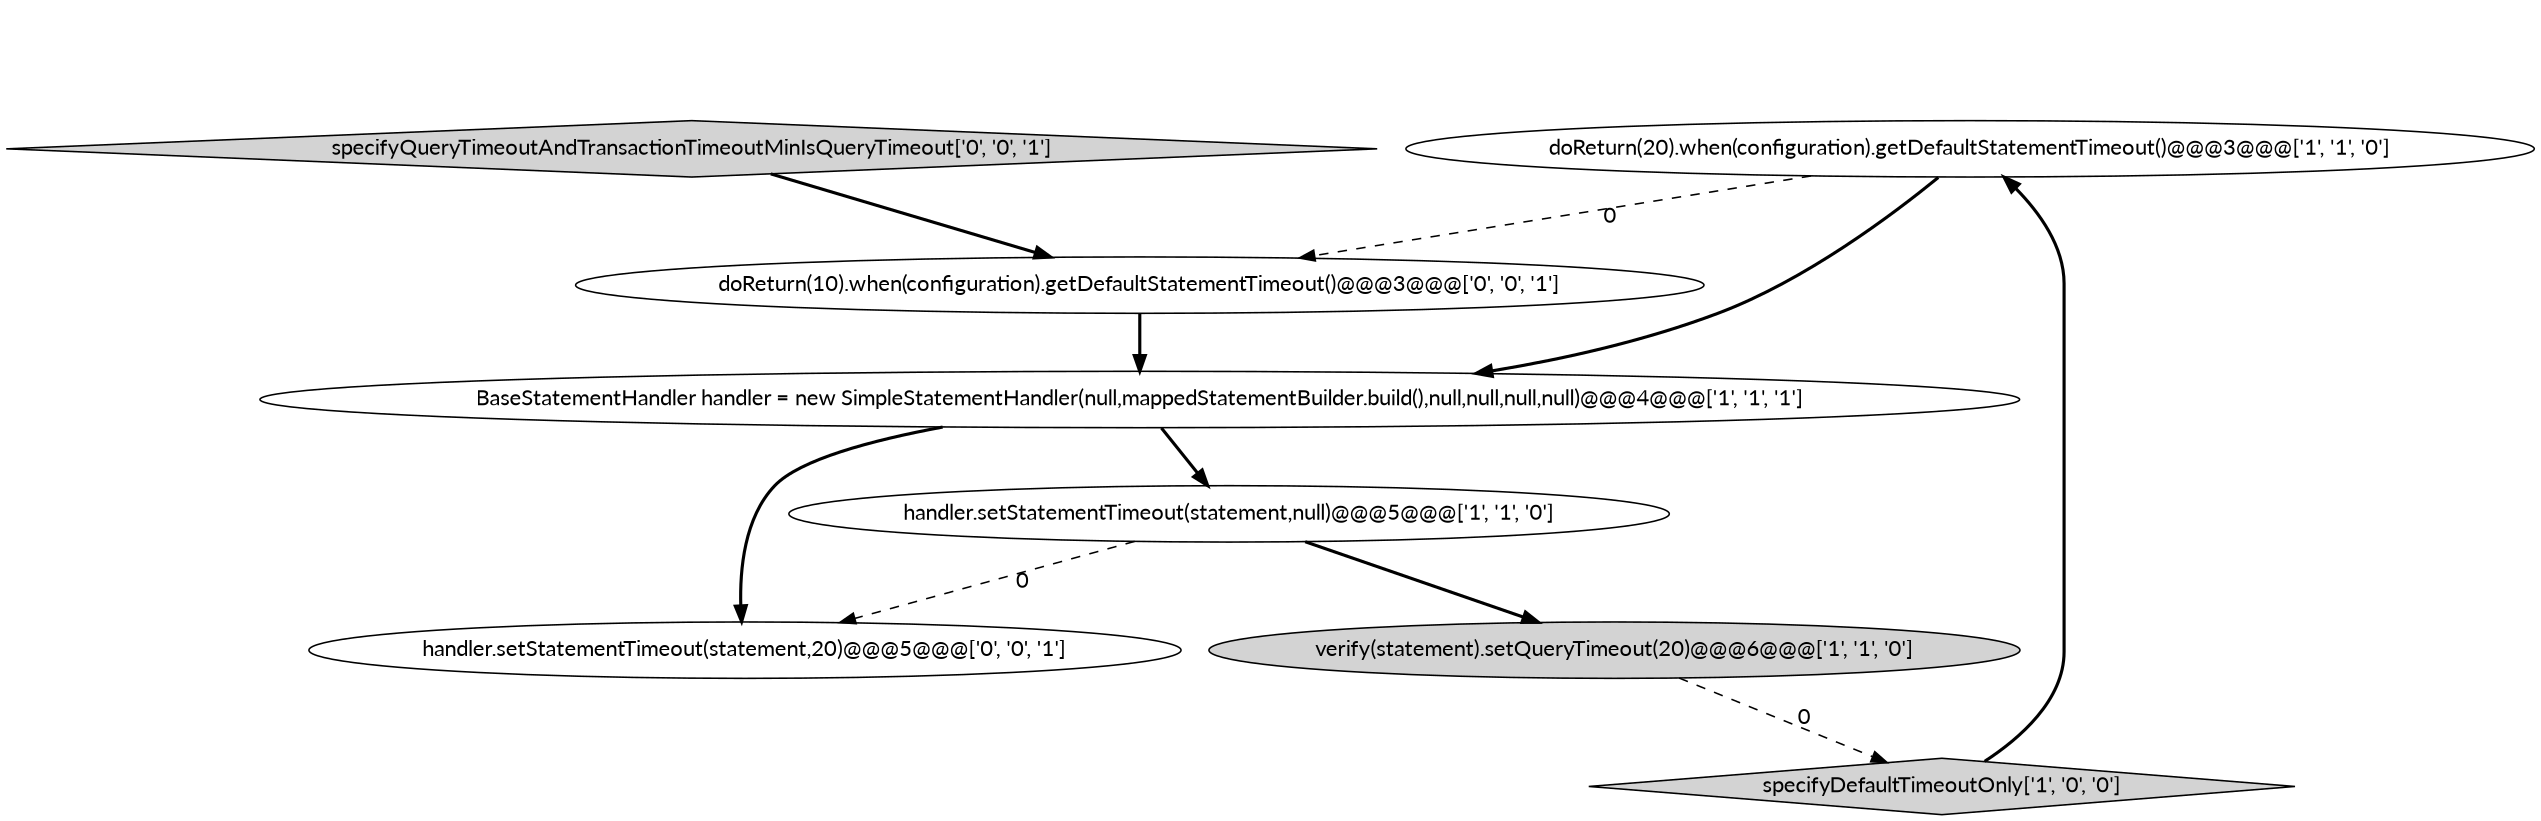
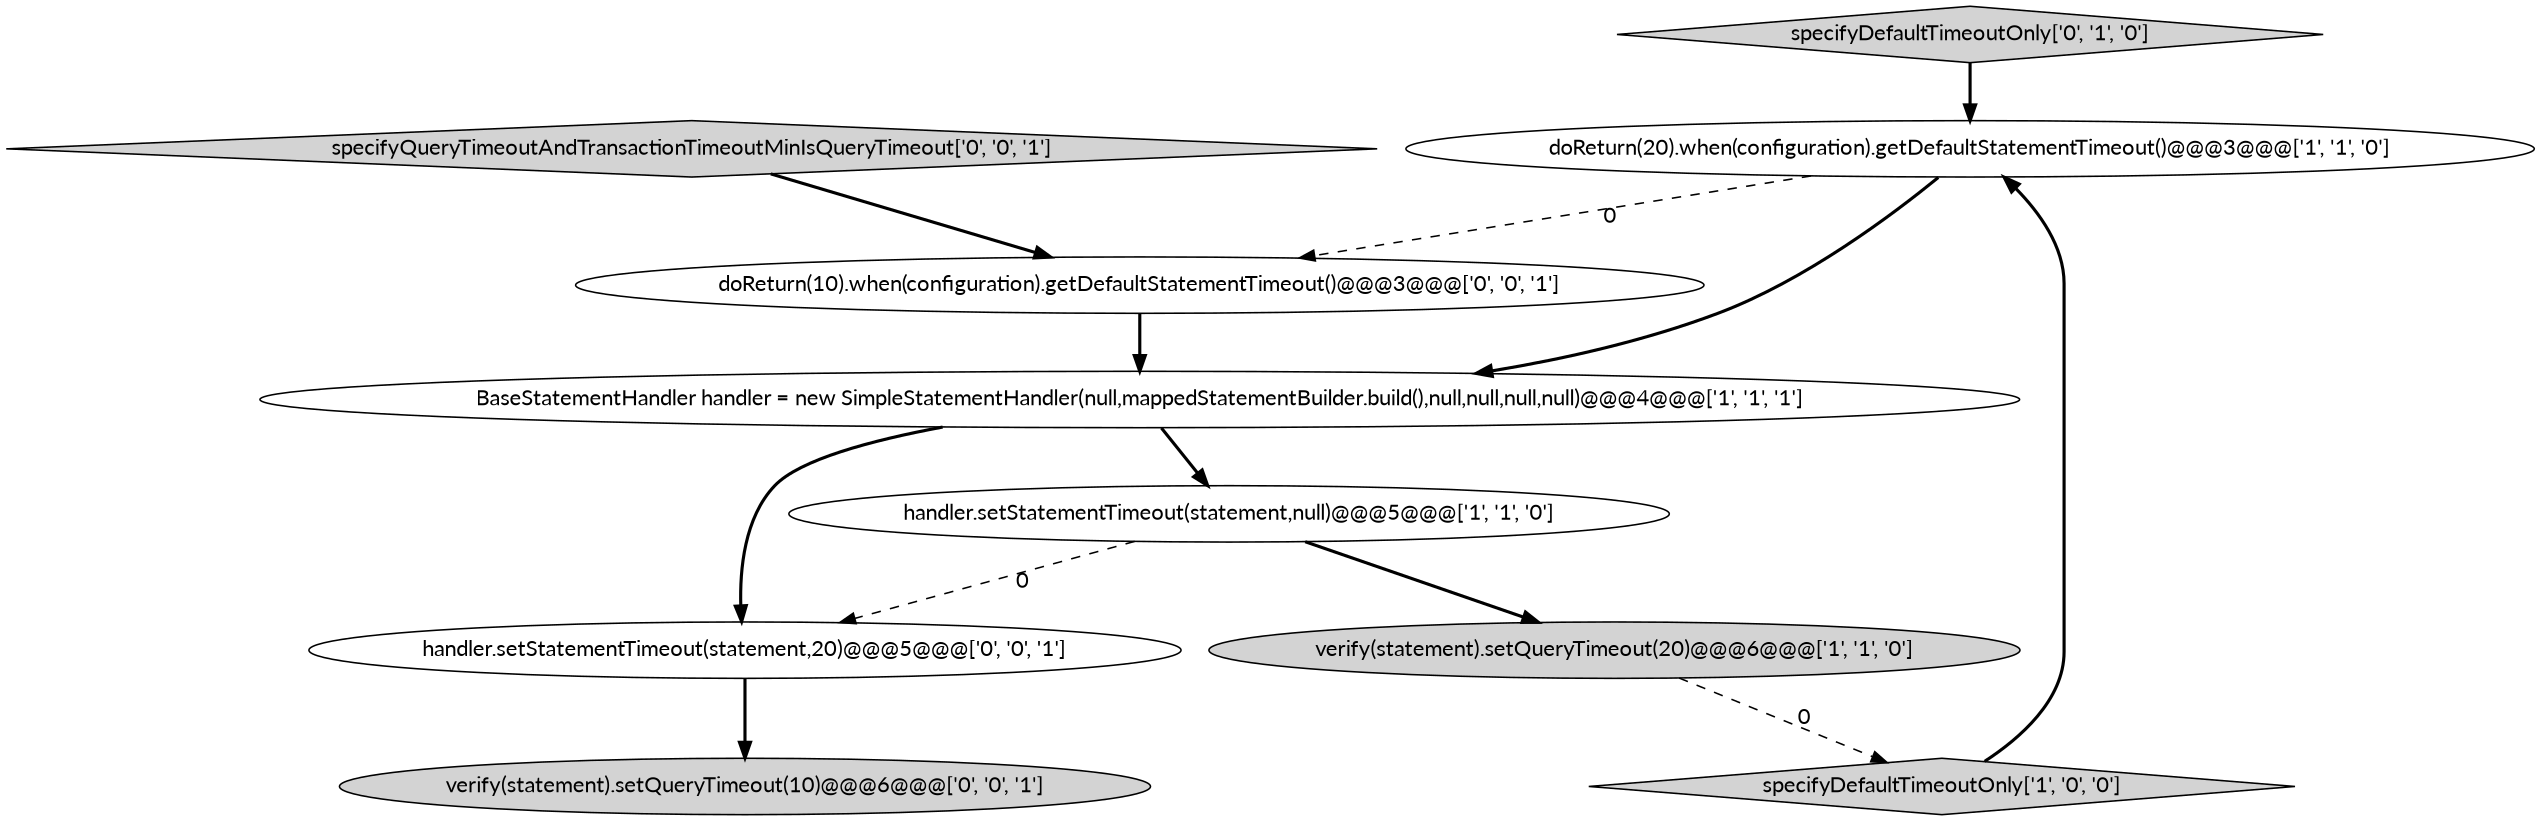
none -> (1970, 34)
none -> (745, 786)
